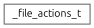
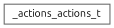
(47, 14) -> (57, 14)
